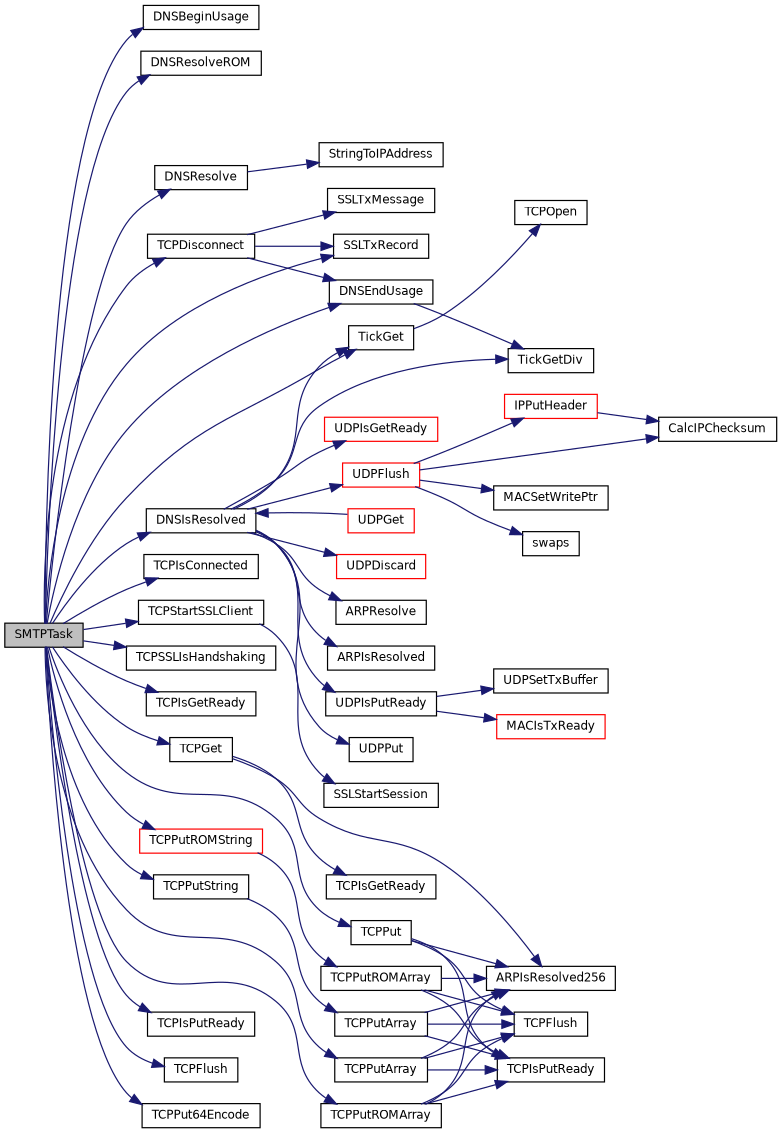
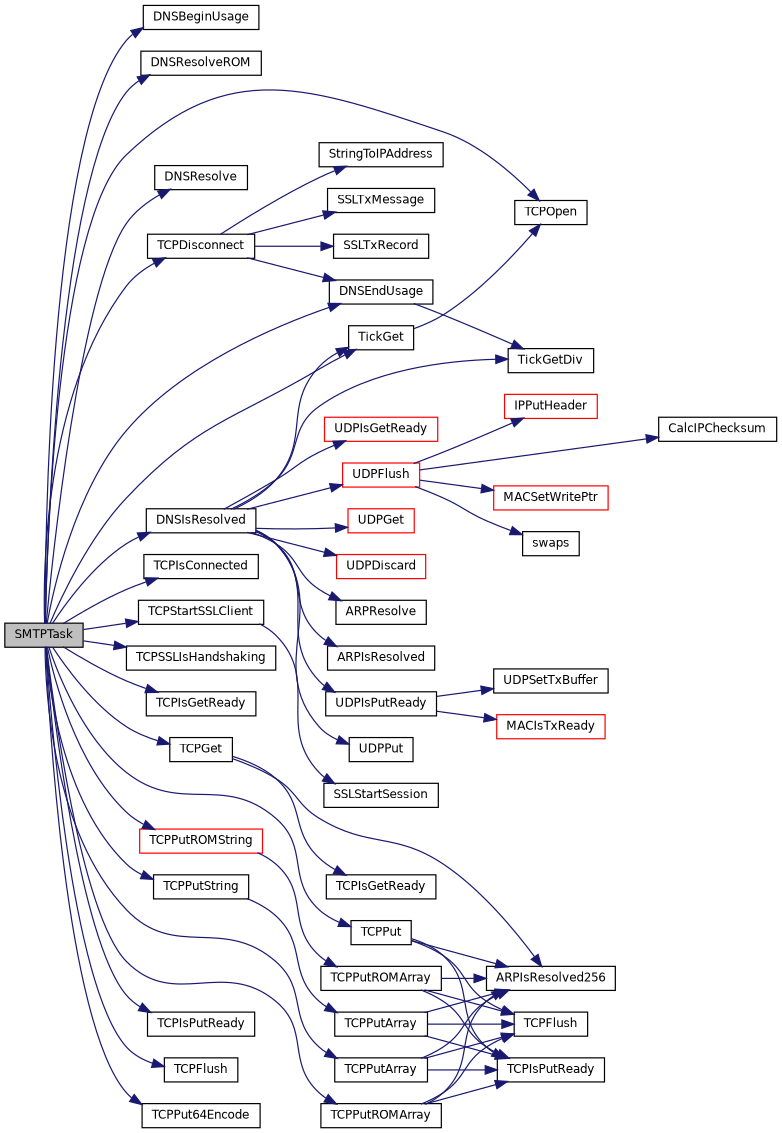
(277, 168) -> (276, 200)
(112, 385) -> (117, 169)
(622, 416) -> none
(551, 498) -> (551, 498)
(308, 513) -> (296, 529)
